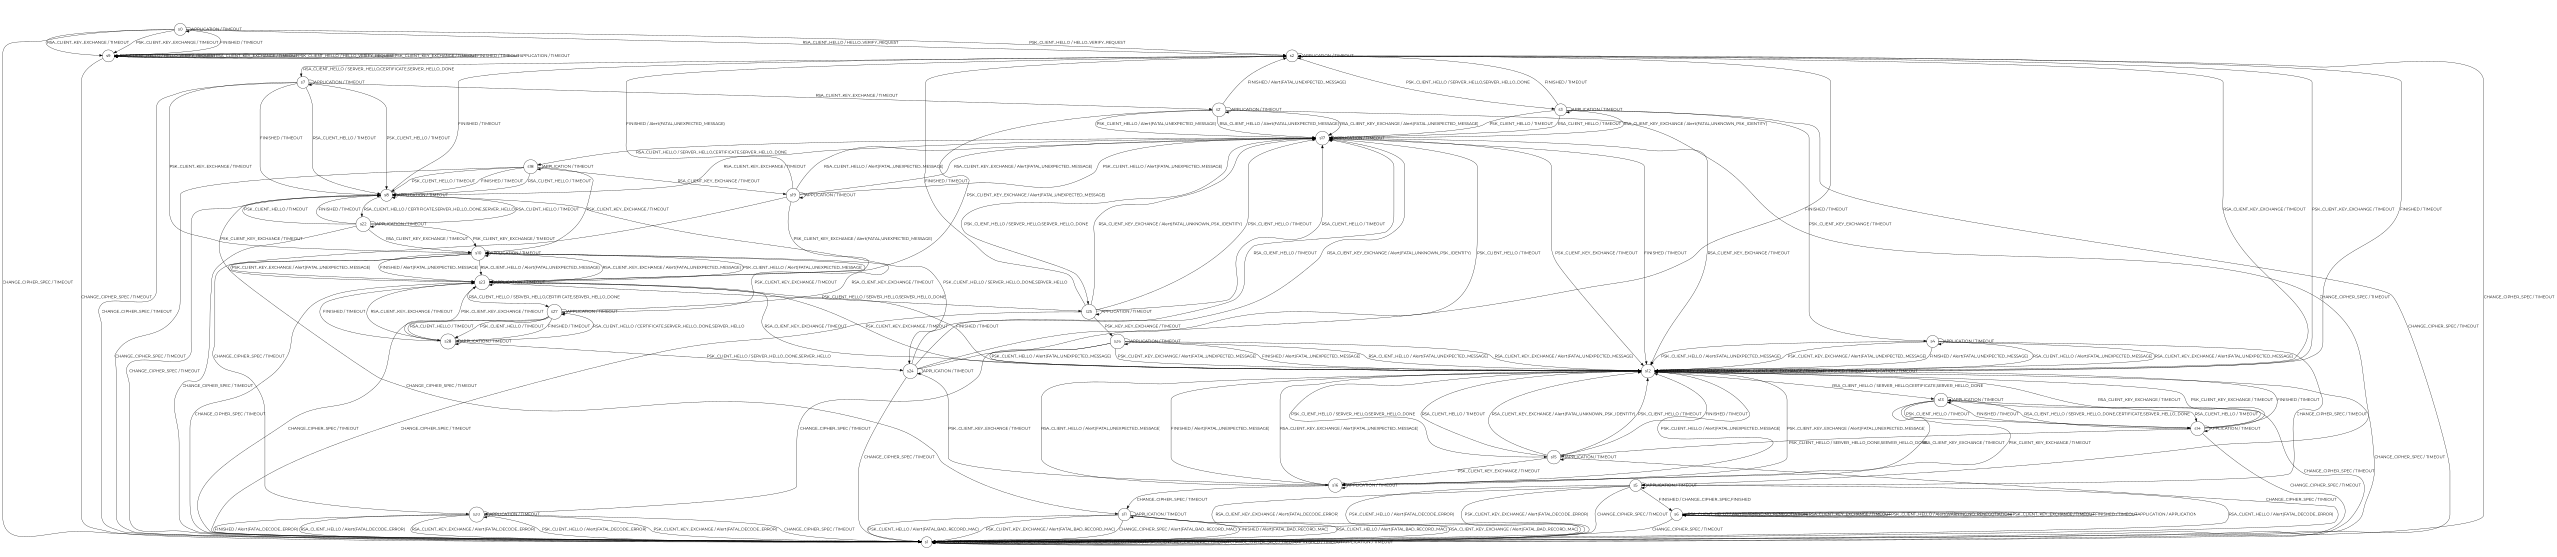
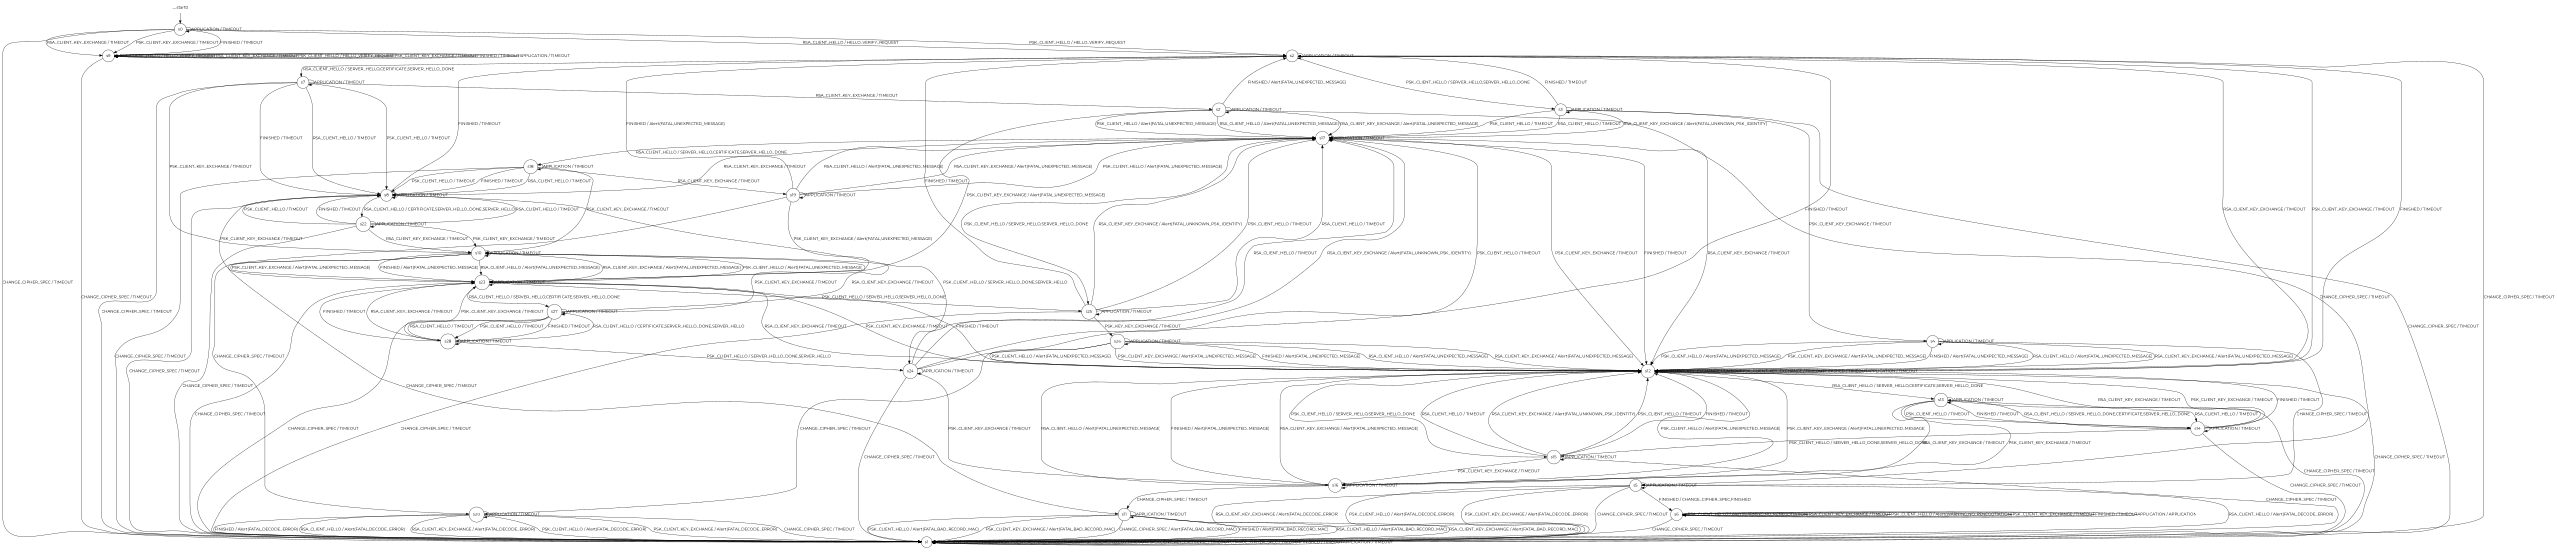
none -> (180, 8)
